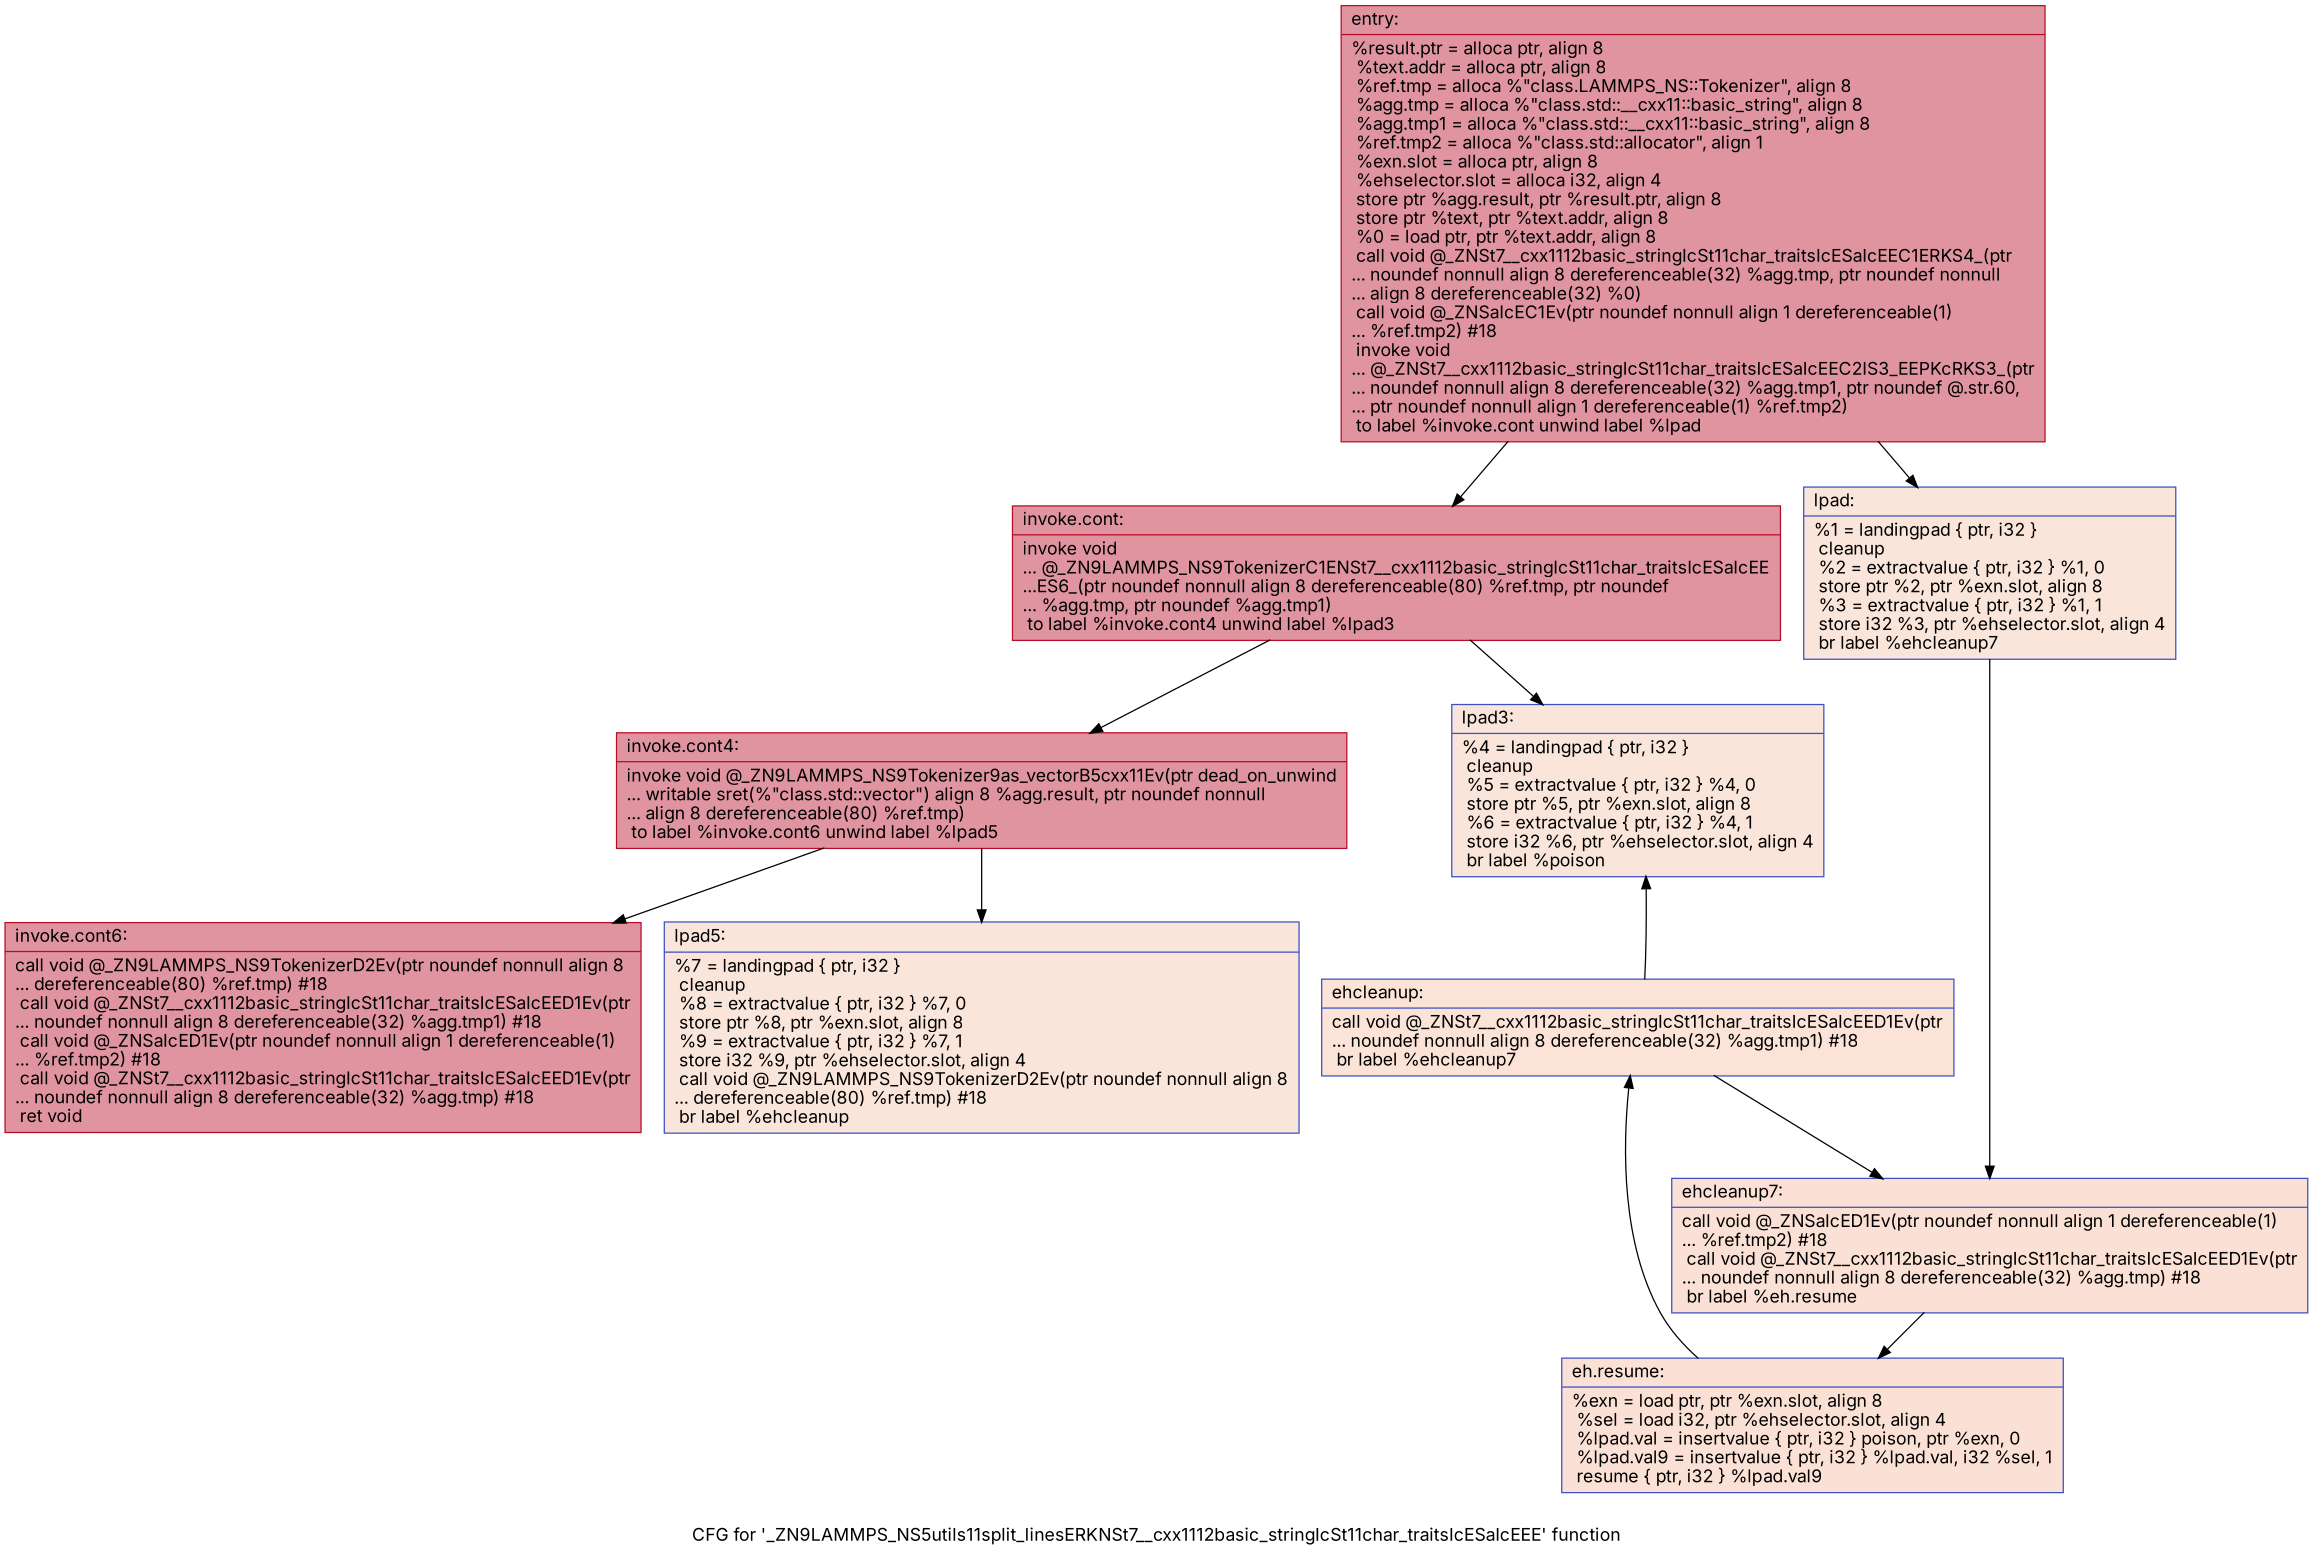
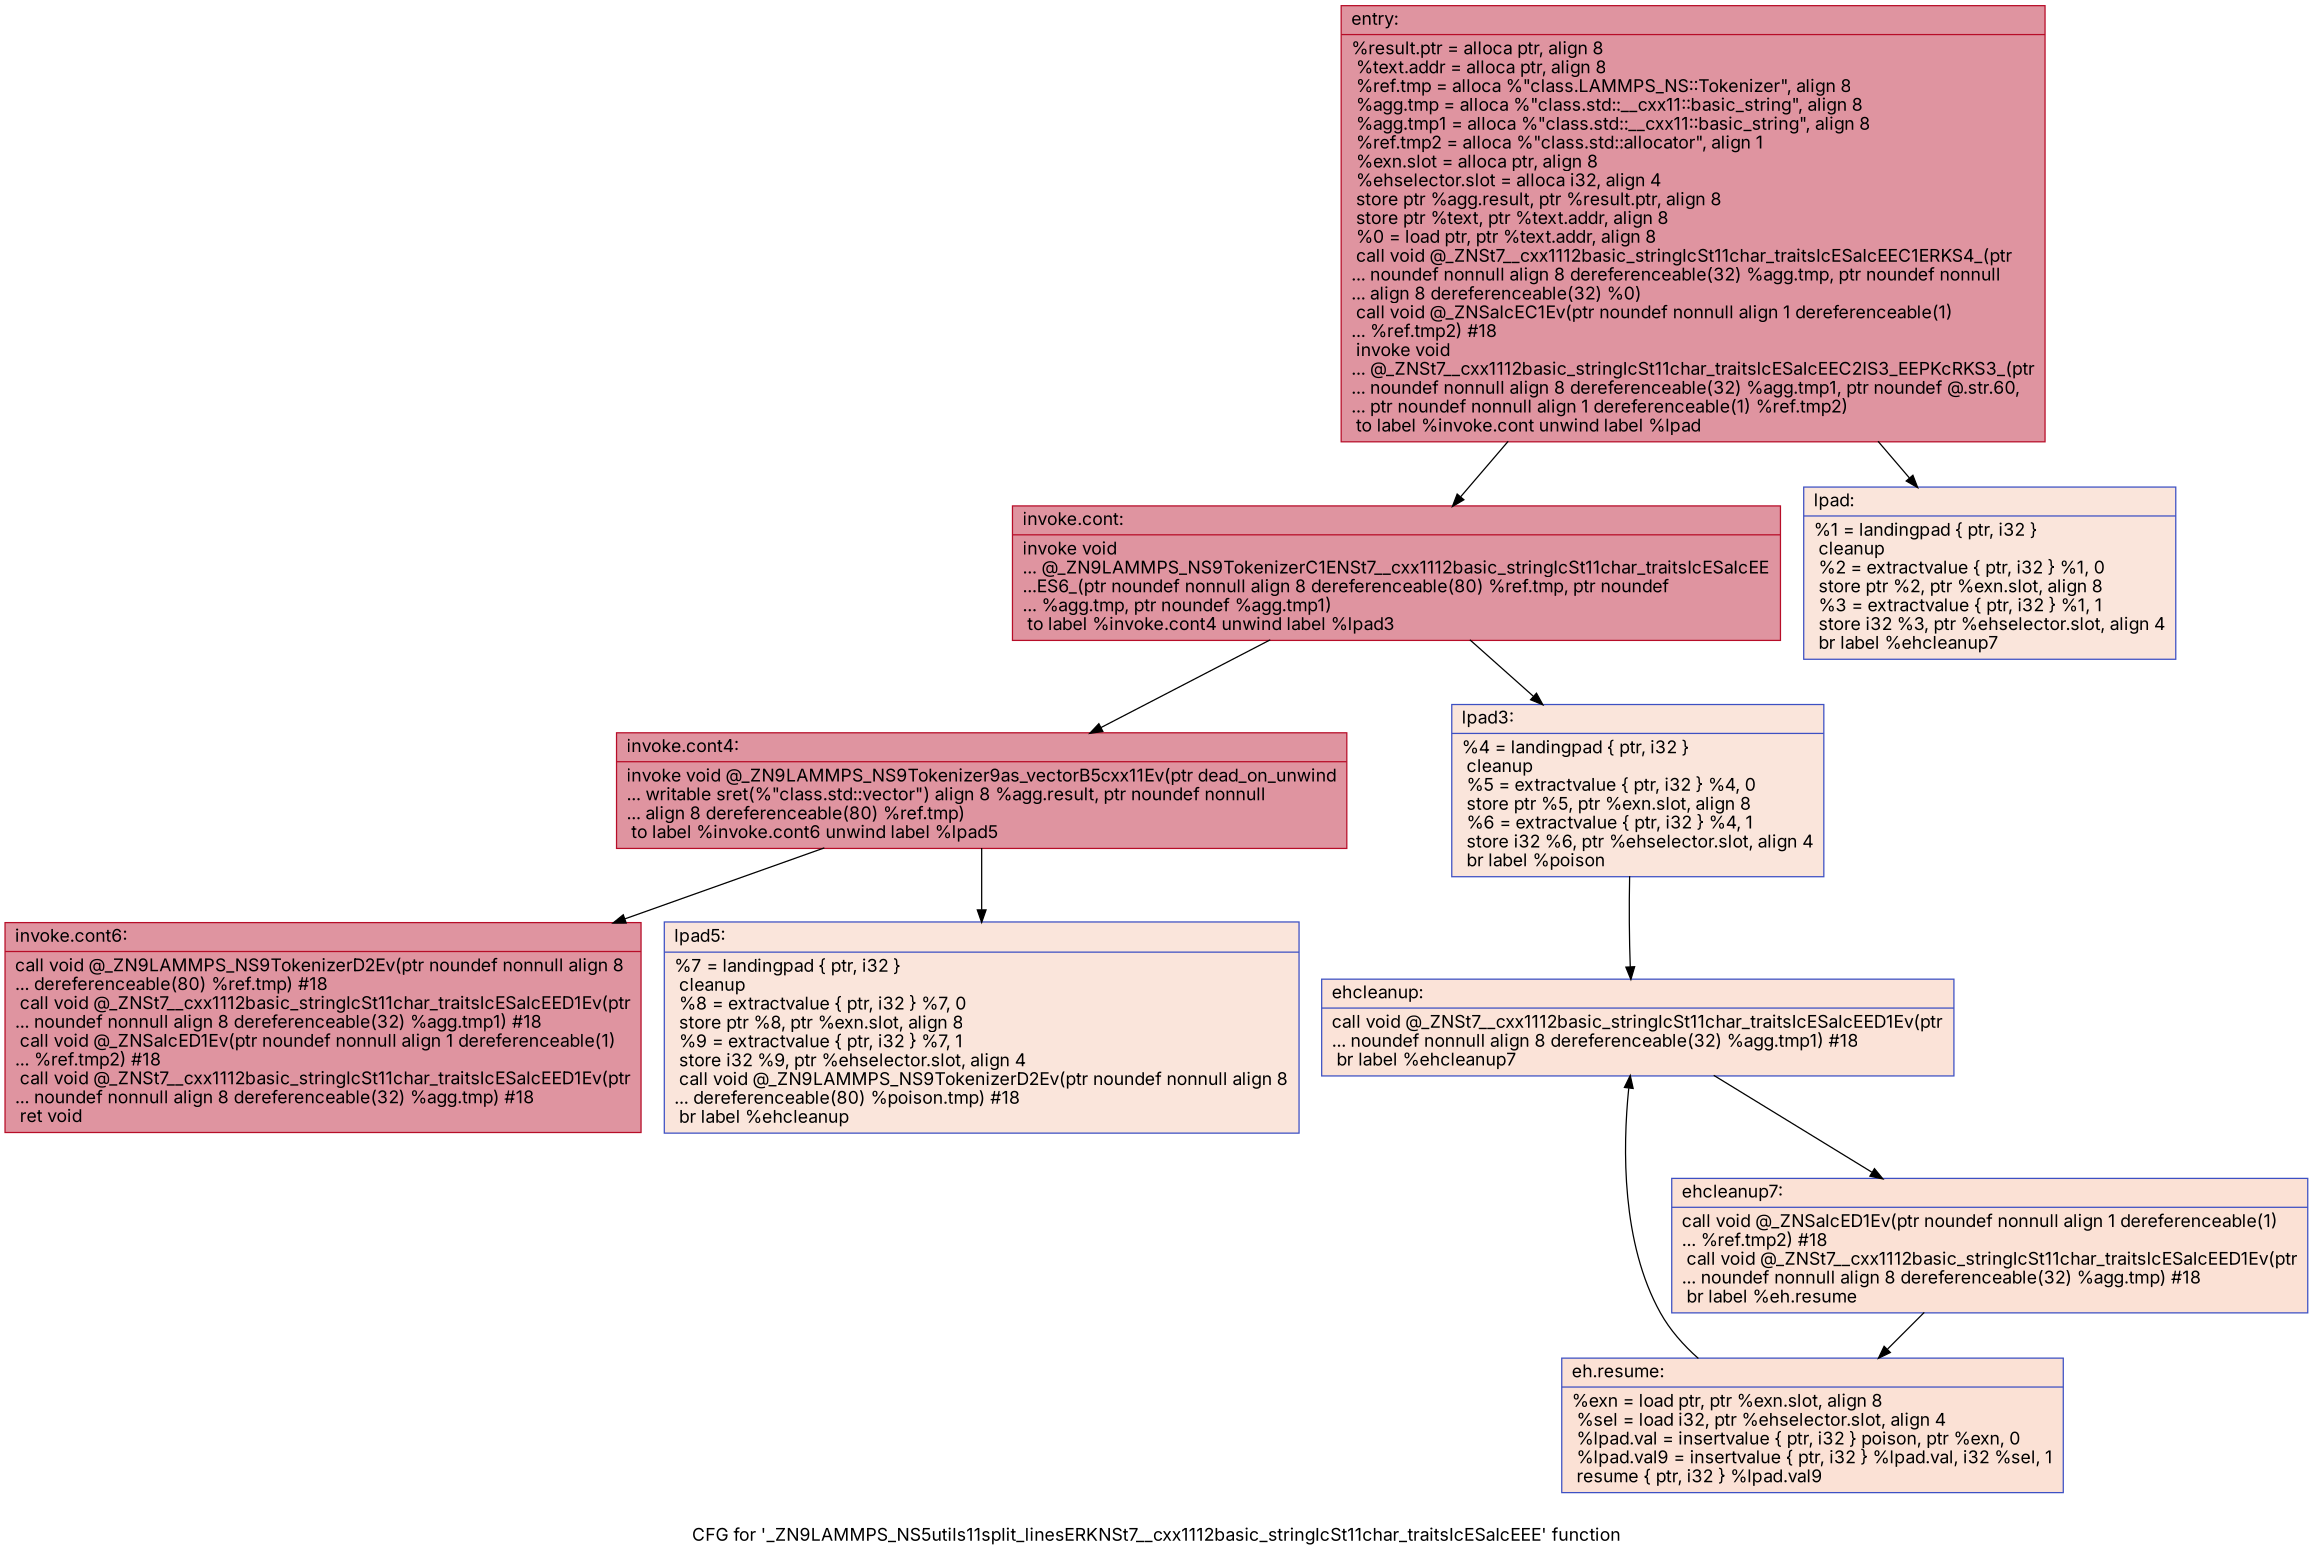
(1990, 913) -> none
(1646, 934) -> (1629, 922)
(831, 1099) -> (848, 1099)
